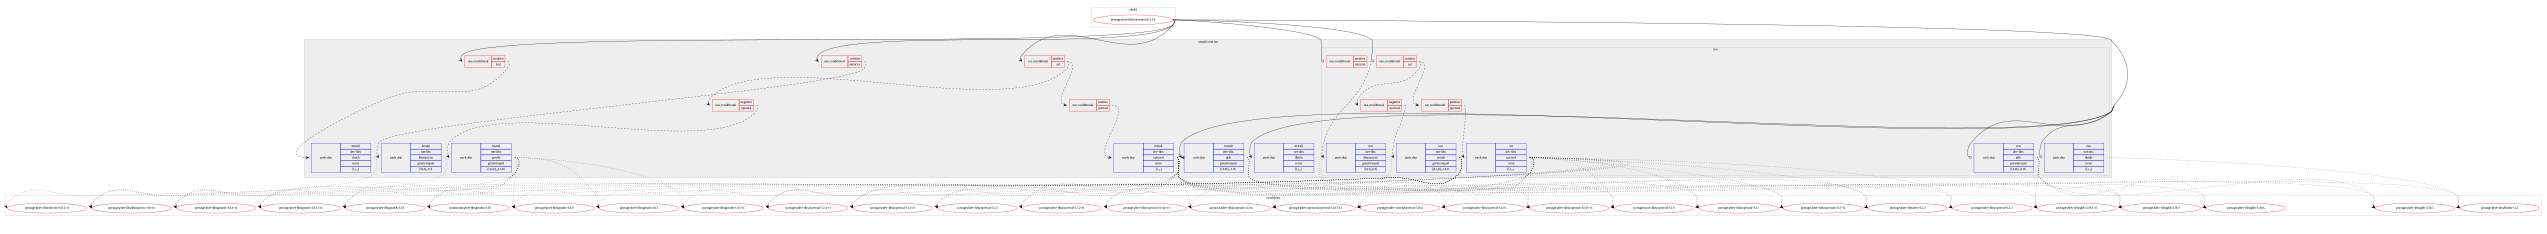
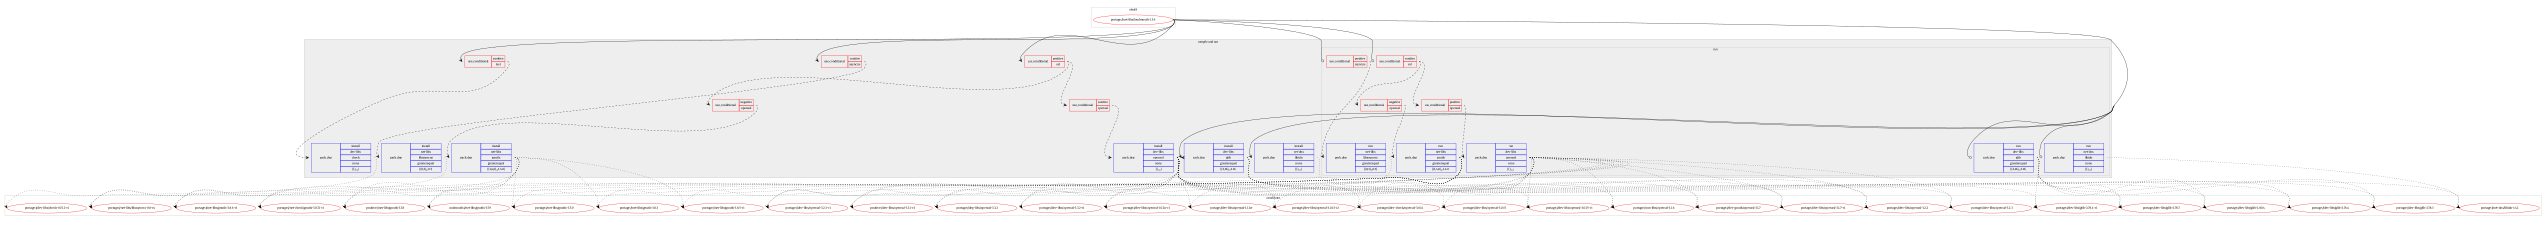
(301, 208) -> (301, 208)
(385, 208) -> (385, 208)
(554, 208) -> (554, 208)
(893, 208) -> (893, 208)
(977, 208) -> (977, 208)
(1231, 208) -> (1231, 208)
(1316, 208) -> (1316, 208)
(1738, 208) -> (1738, 208)
(1908, 208) -> (1908, 208)
none -> (2331, 208)
